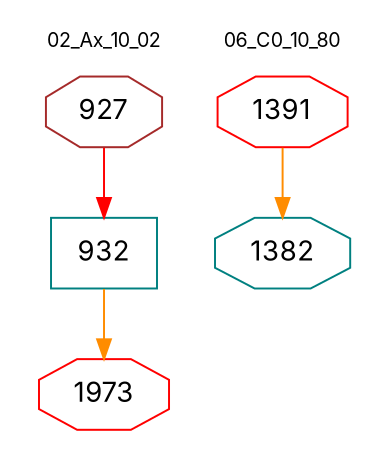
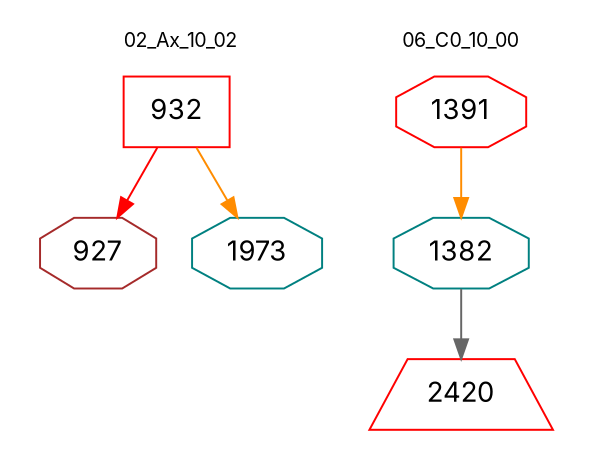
(283, 42) -> (461, 42)
(104, 173) -> (142, 174)
(104, 253) -> (177, 112)
(104, 394) -> (257, 253)
none -> (461, 394)
